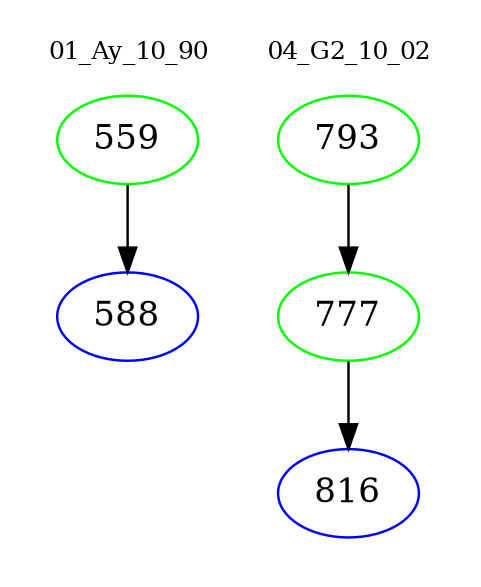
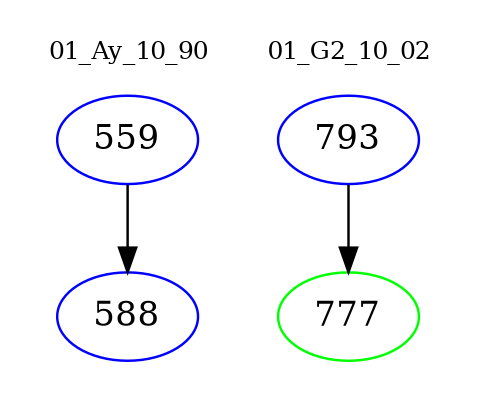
(350, 53) -> (350, 53)
(128, 140) -> (128, 140)
(348, 140) -> (348, 140)
(348, 493) -> none
